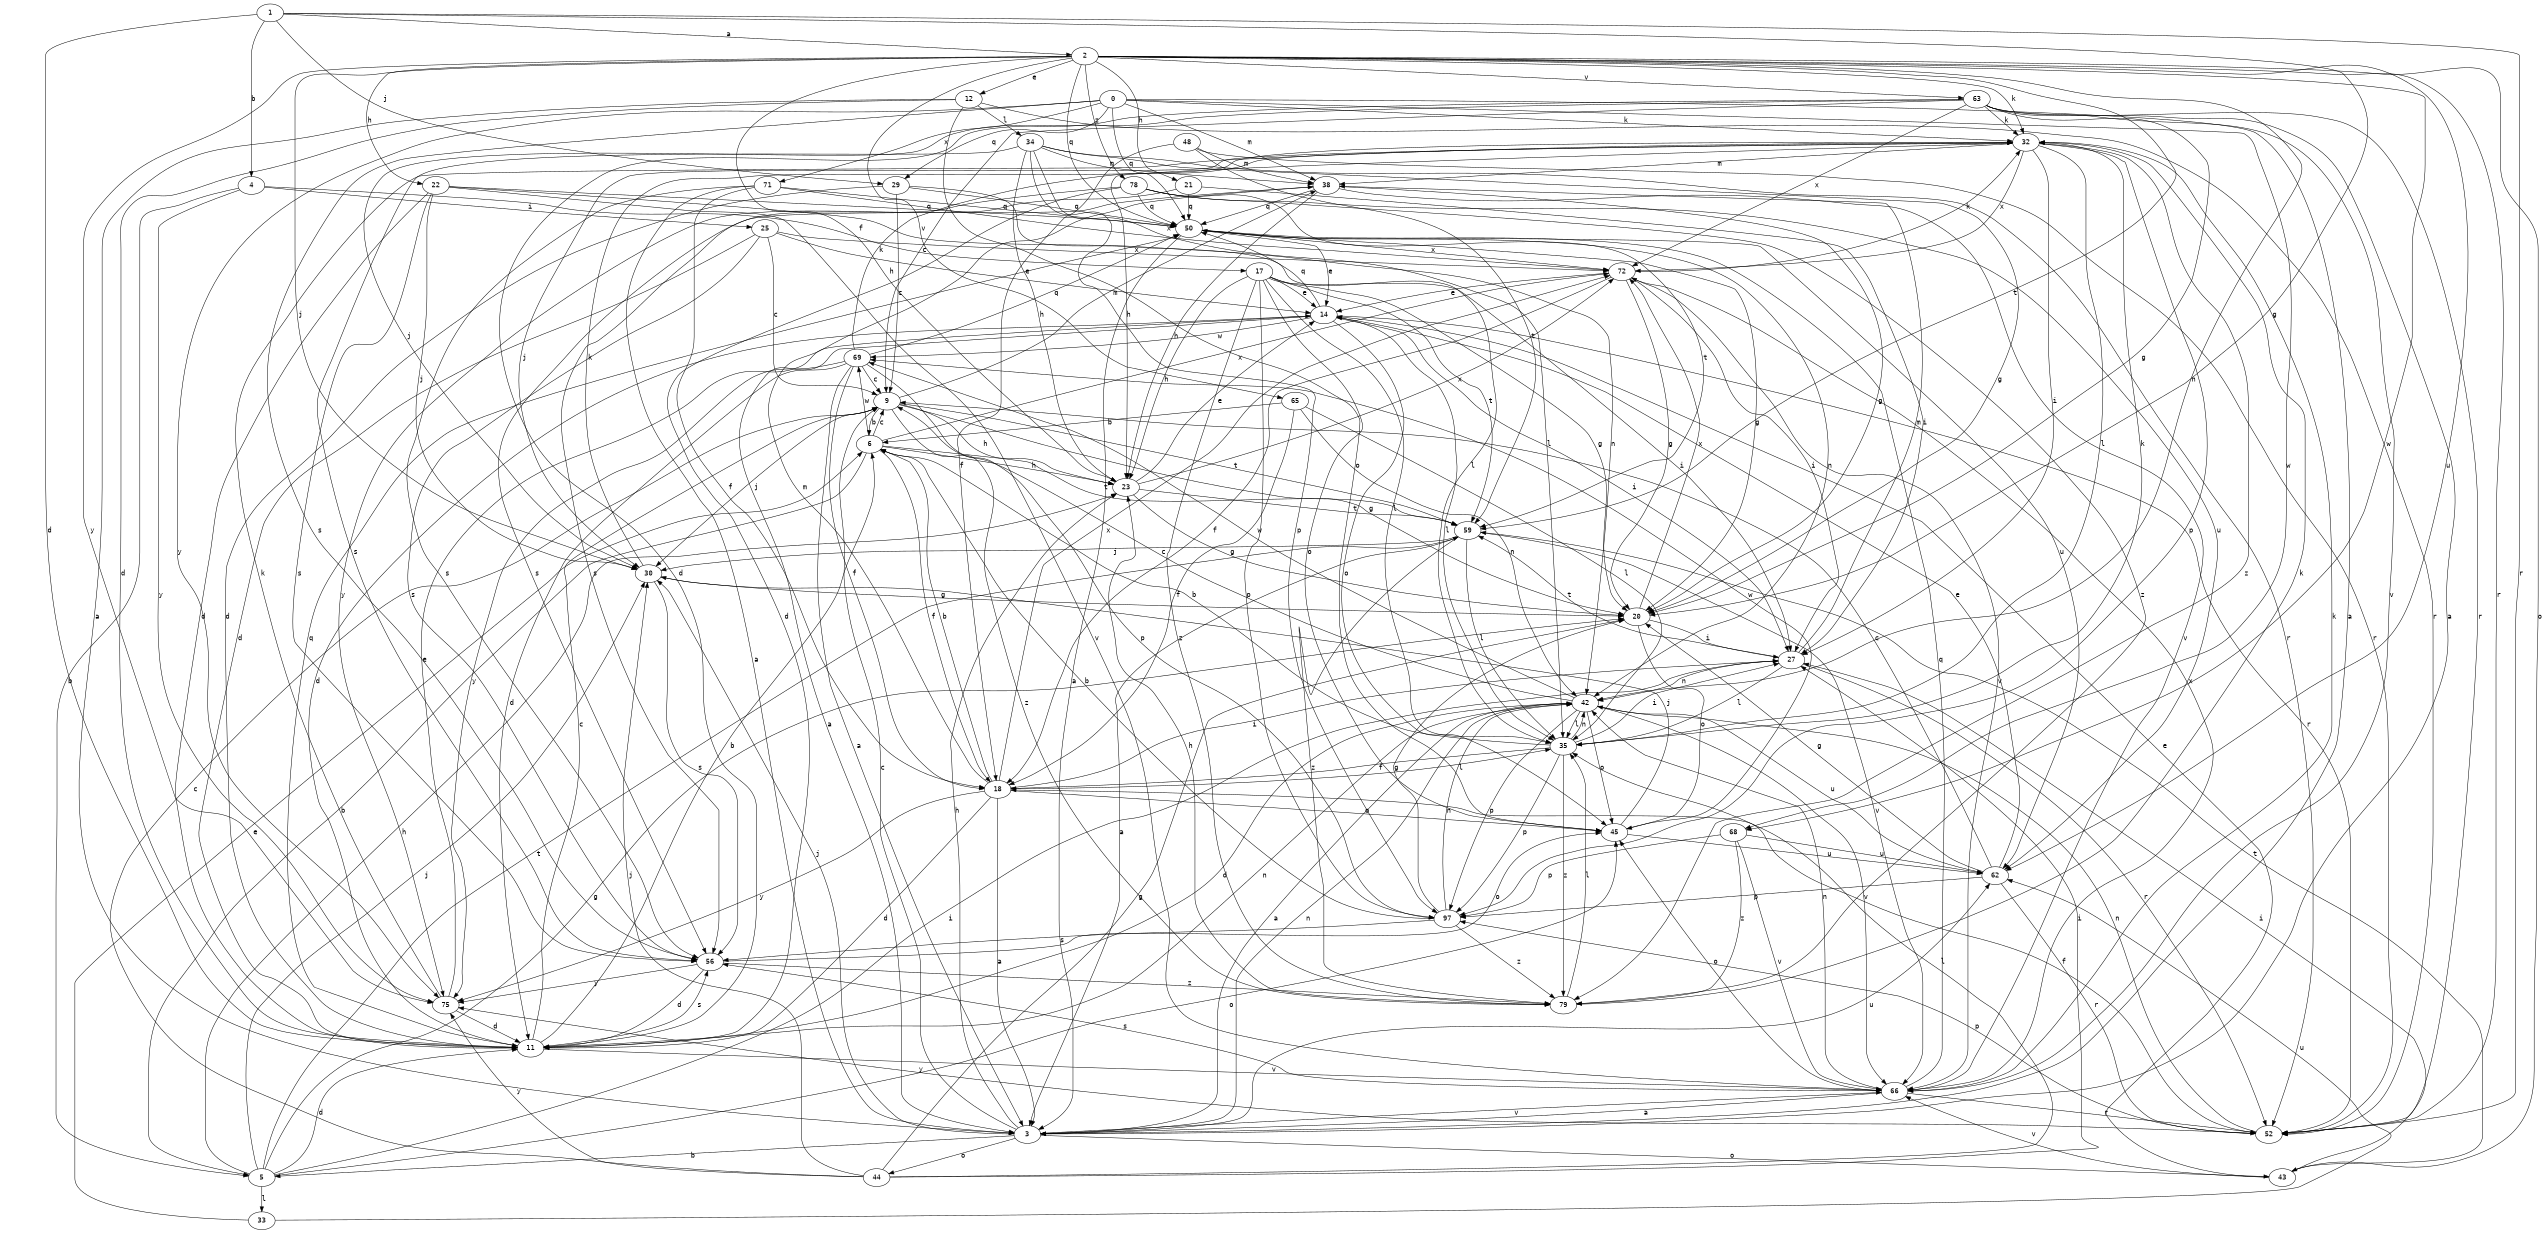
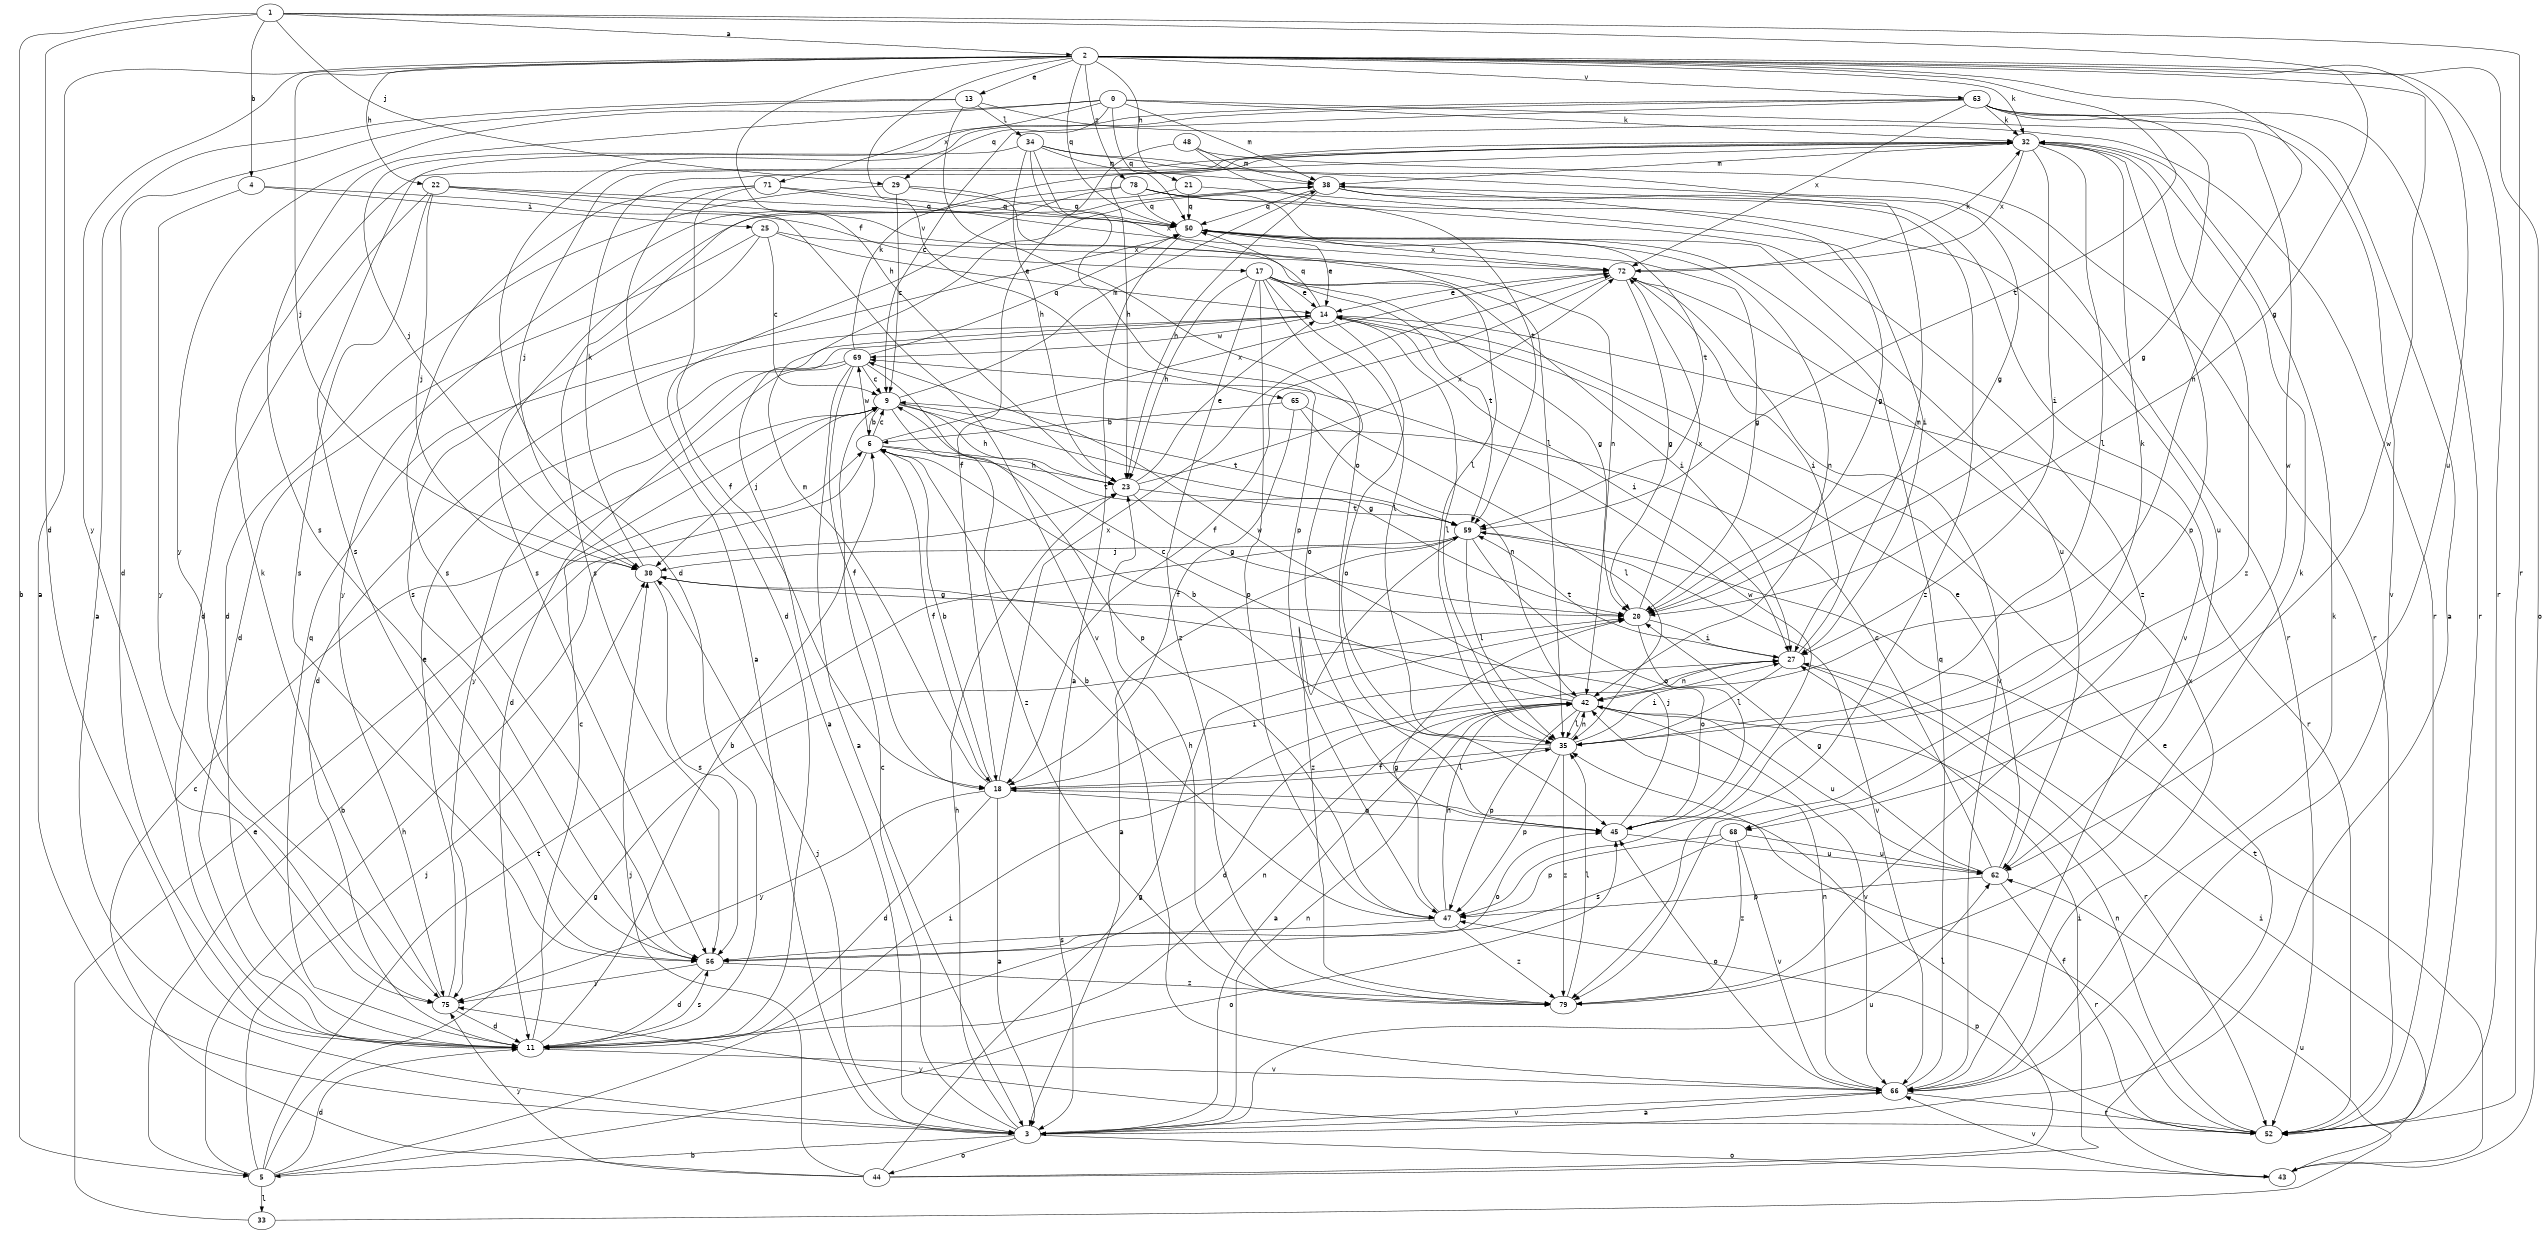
(969, 99) -> (969, 99)
none -> (1973, 350)
(2350, 505) -> (54, 504)
(59, 705) -> (19, 585)
(1599, 763) -> (1651, 680)
(1447, 919) -> (1447, 919)
(1328, 1079) -> (1234, 942)
